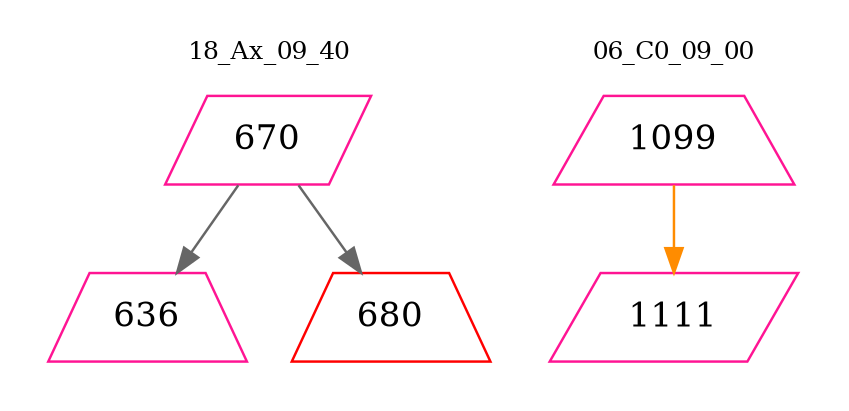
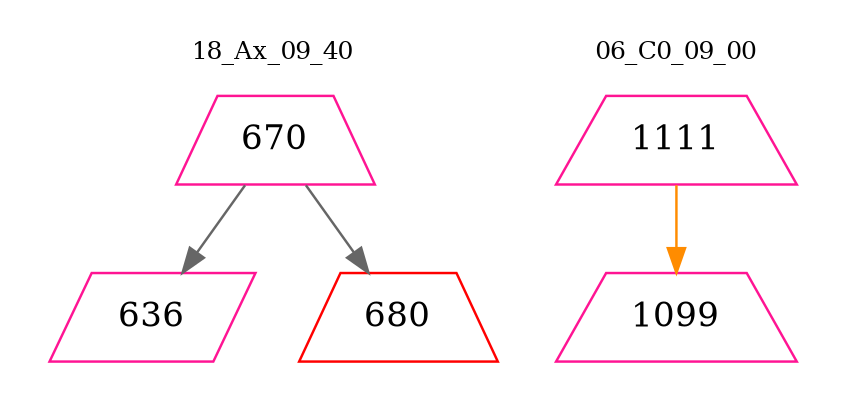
(268, 140) -> (275, 140)
(674, 217) -> (676, 217)
(148, 317) -> (153, 317)
(674, 317) -> (676, 140)
